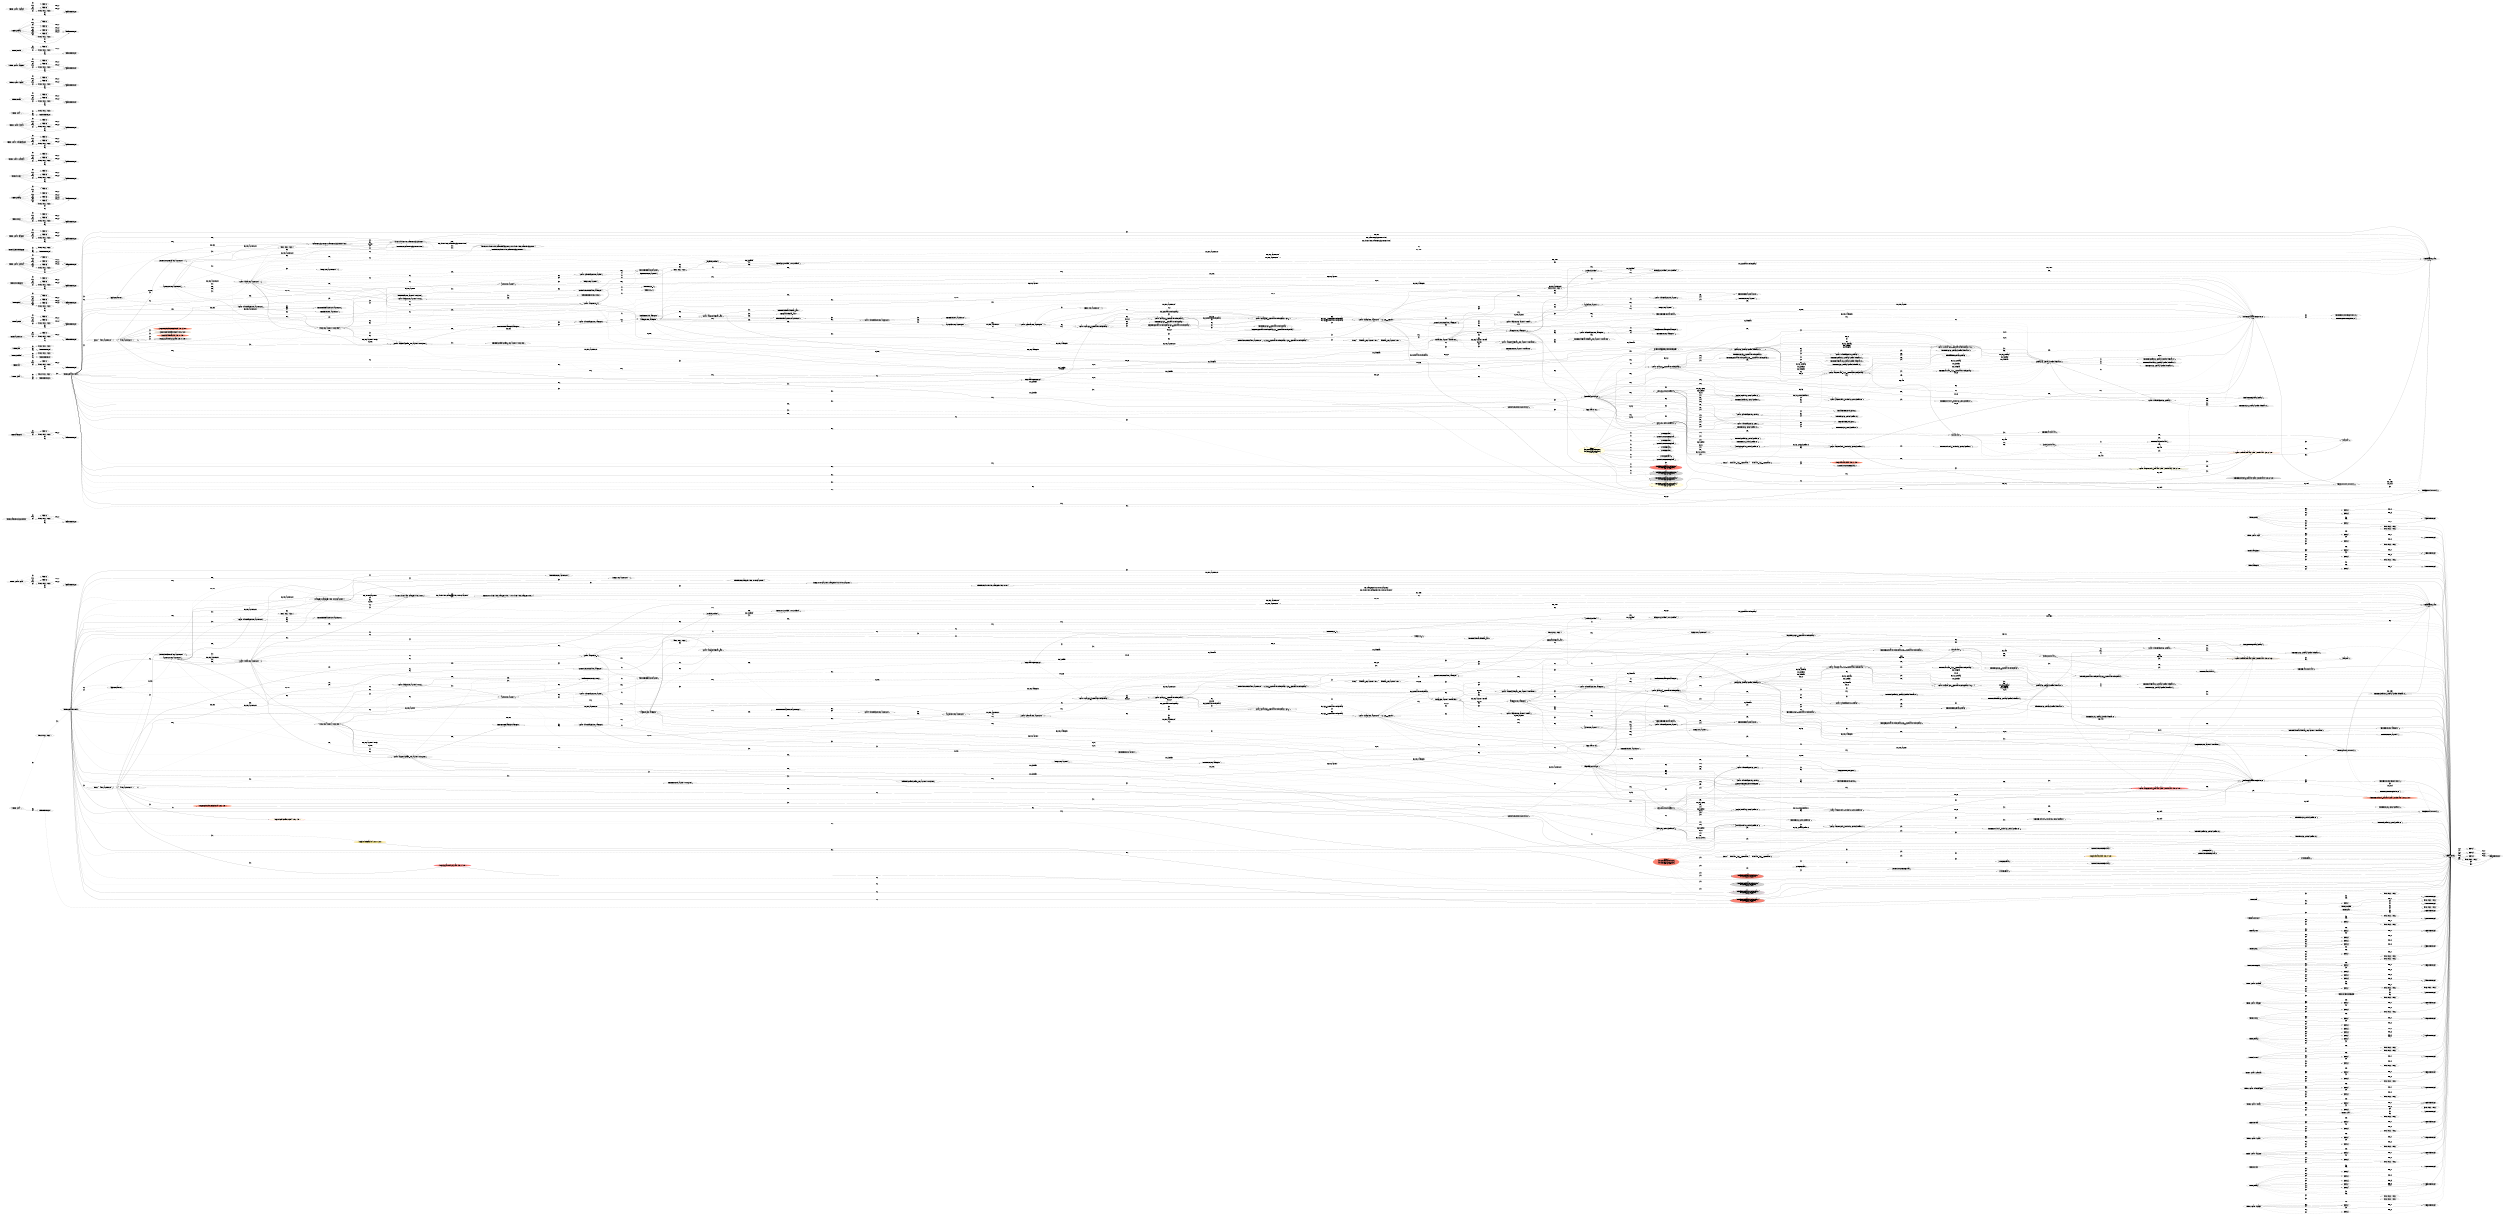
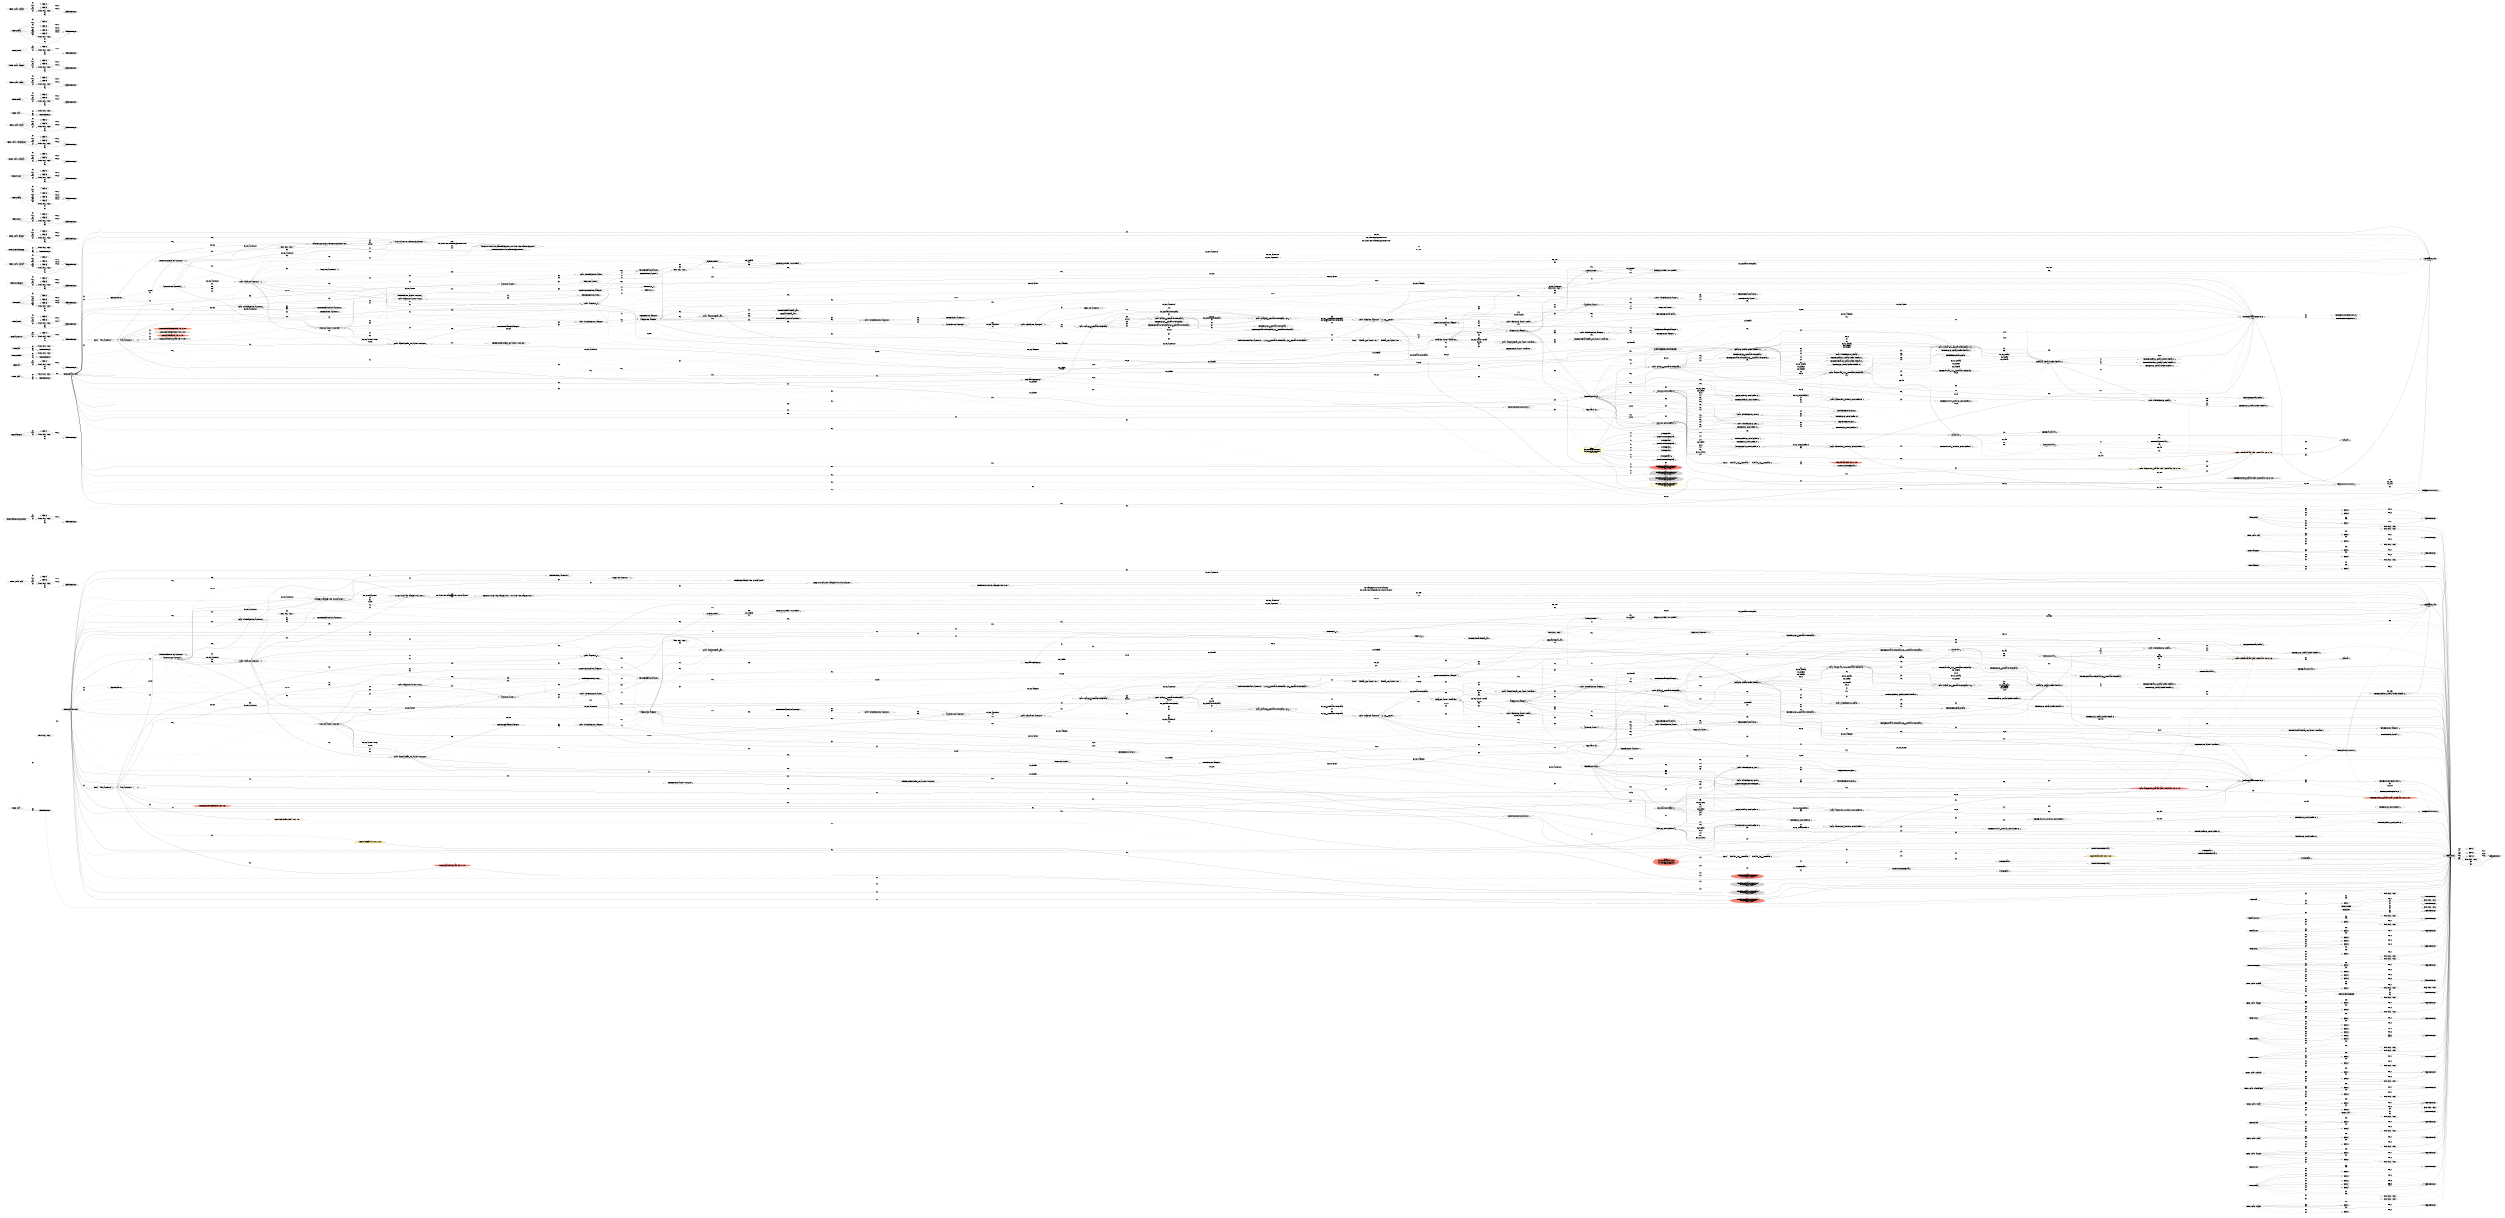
(410, 247) -> none
